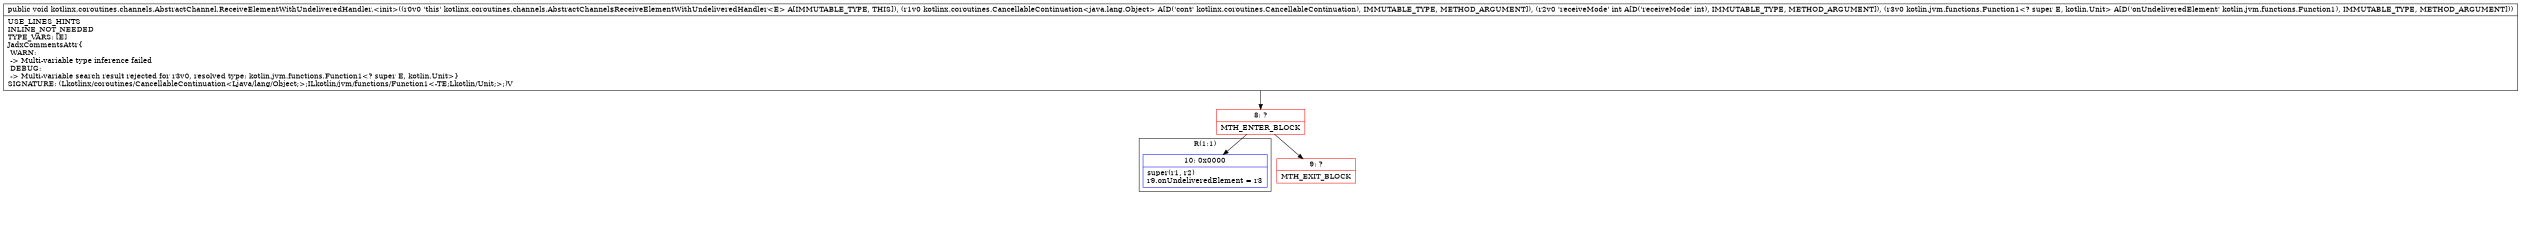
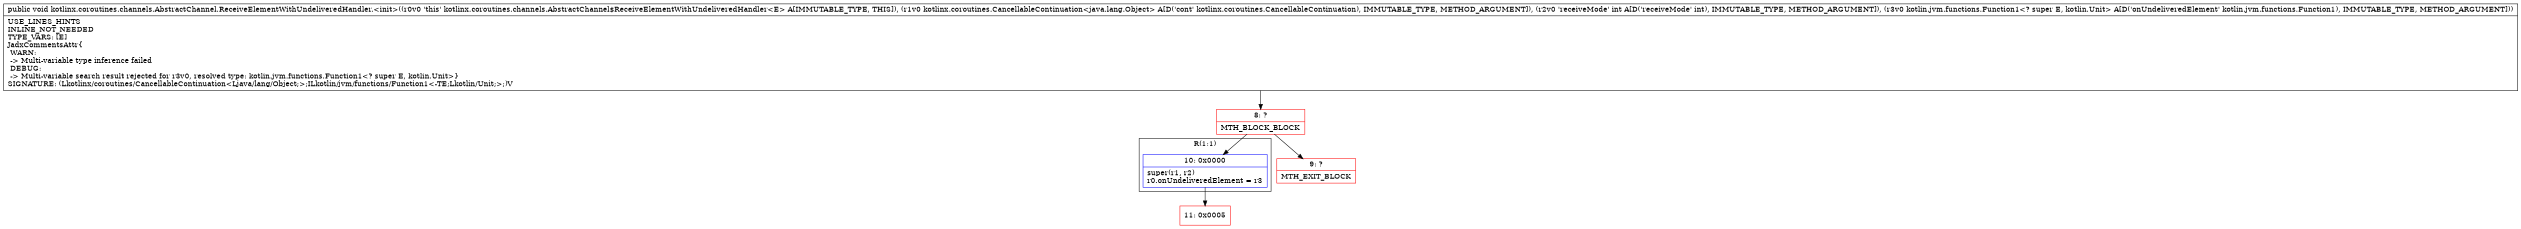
(1261, 128) -> (1260, 128)
(1205, 181) -> (1205, 181)
none -> (1205, 216)
